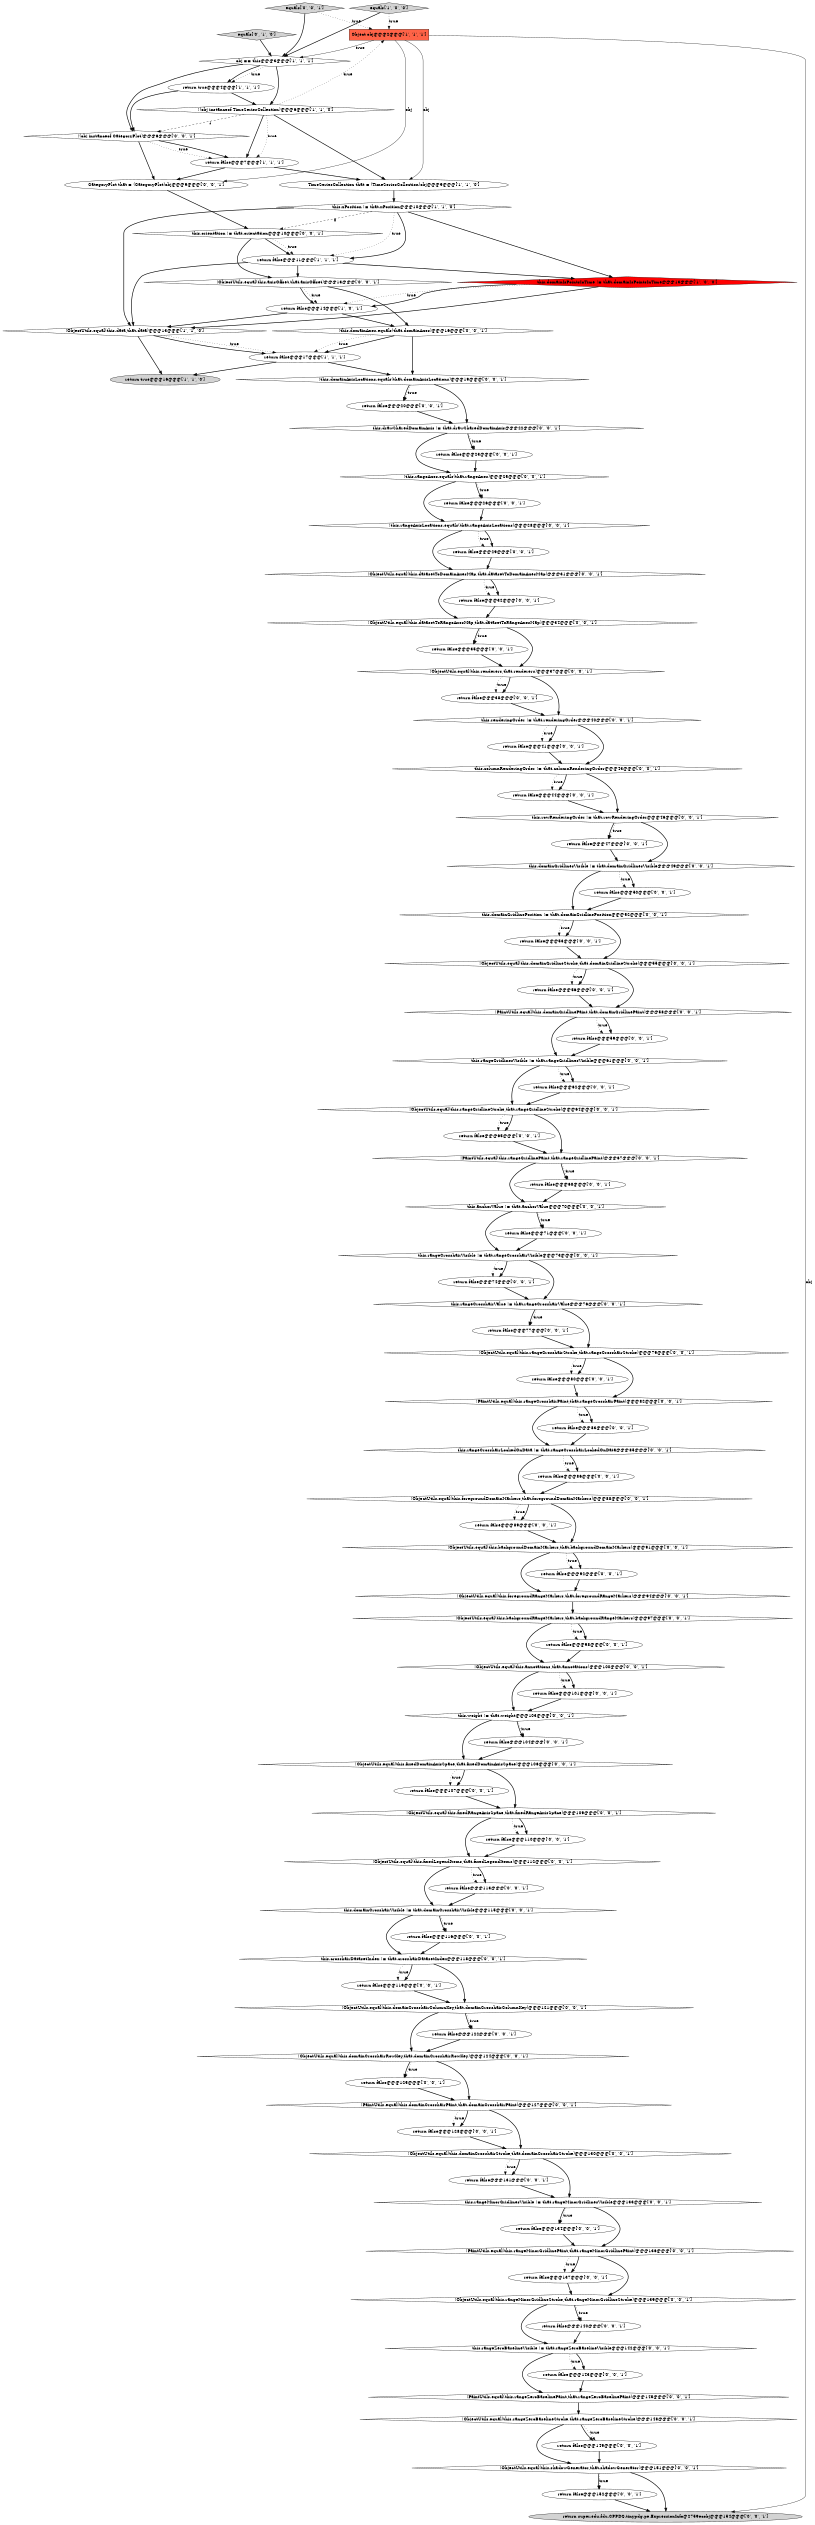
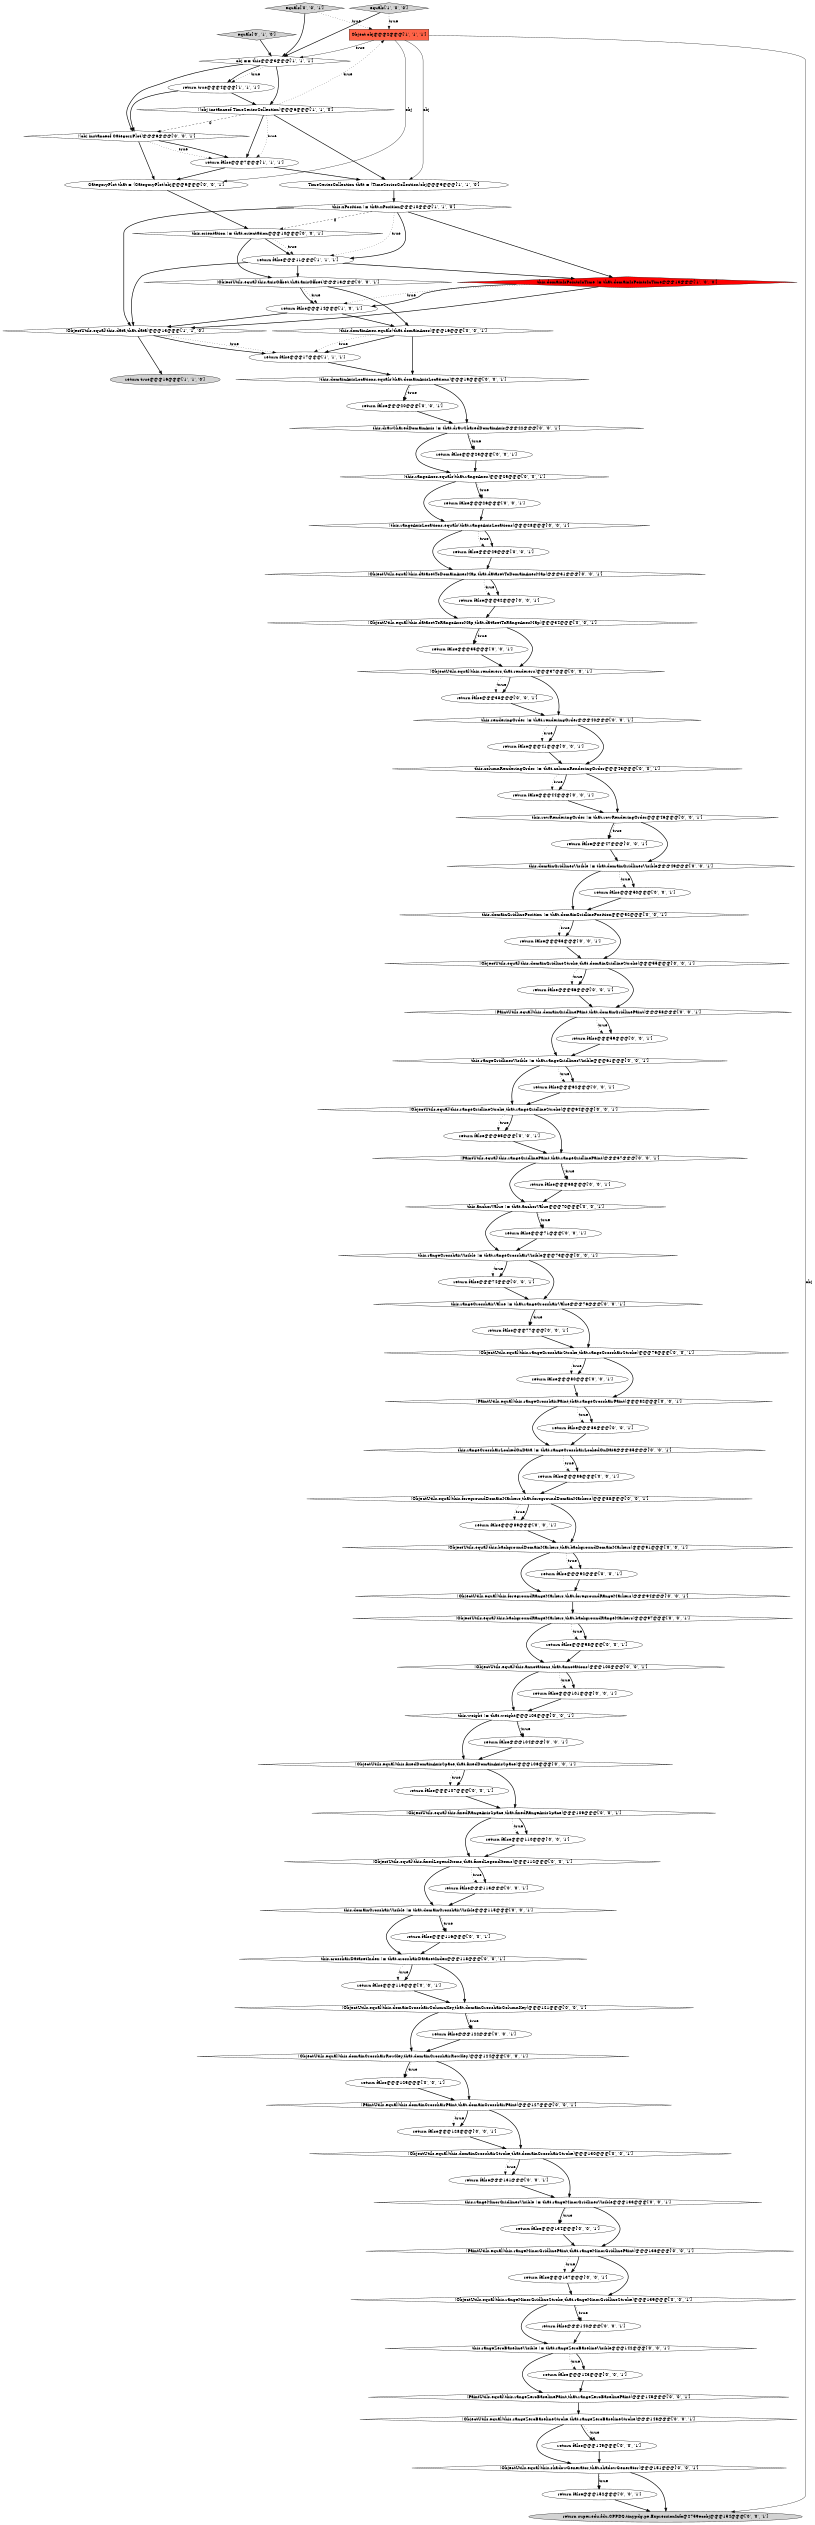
(210, 123) -> (210, 123)
(236, 368) -> none
